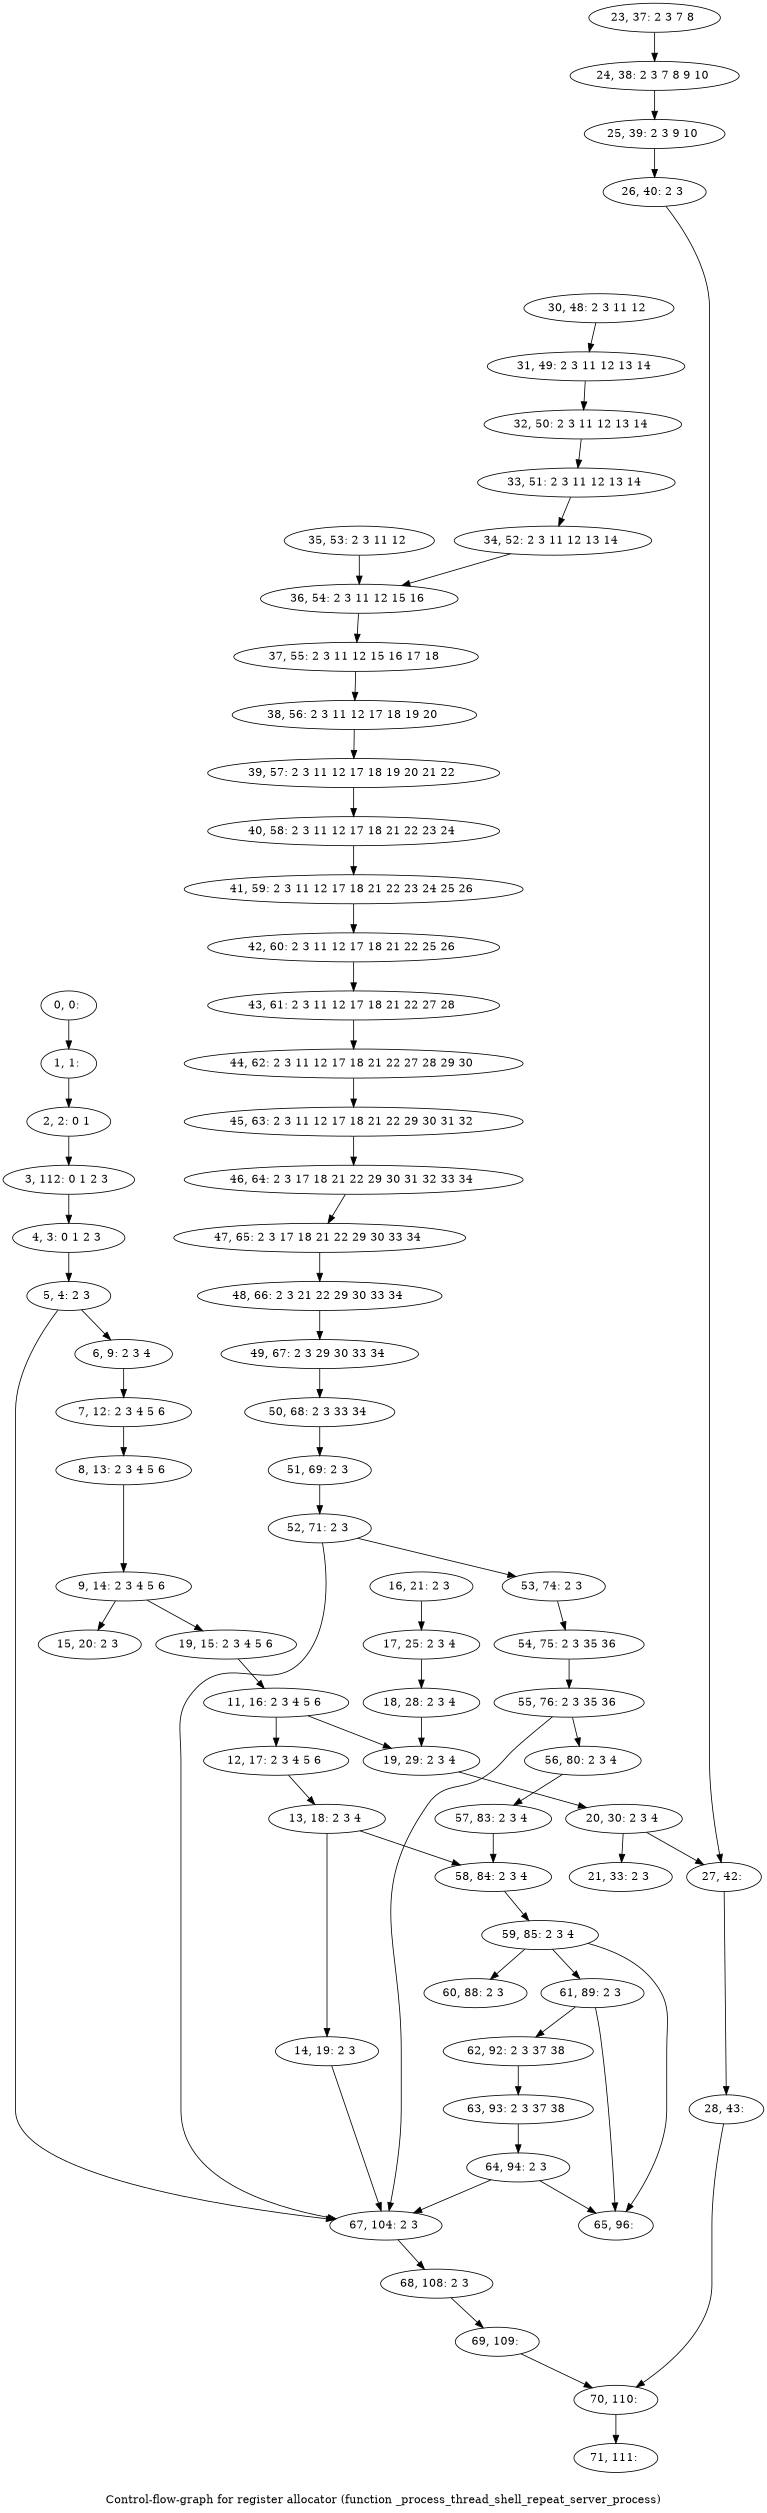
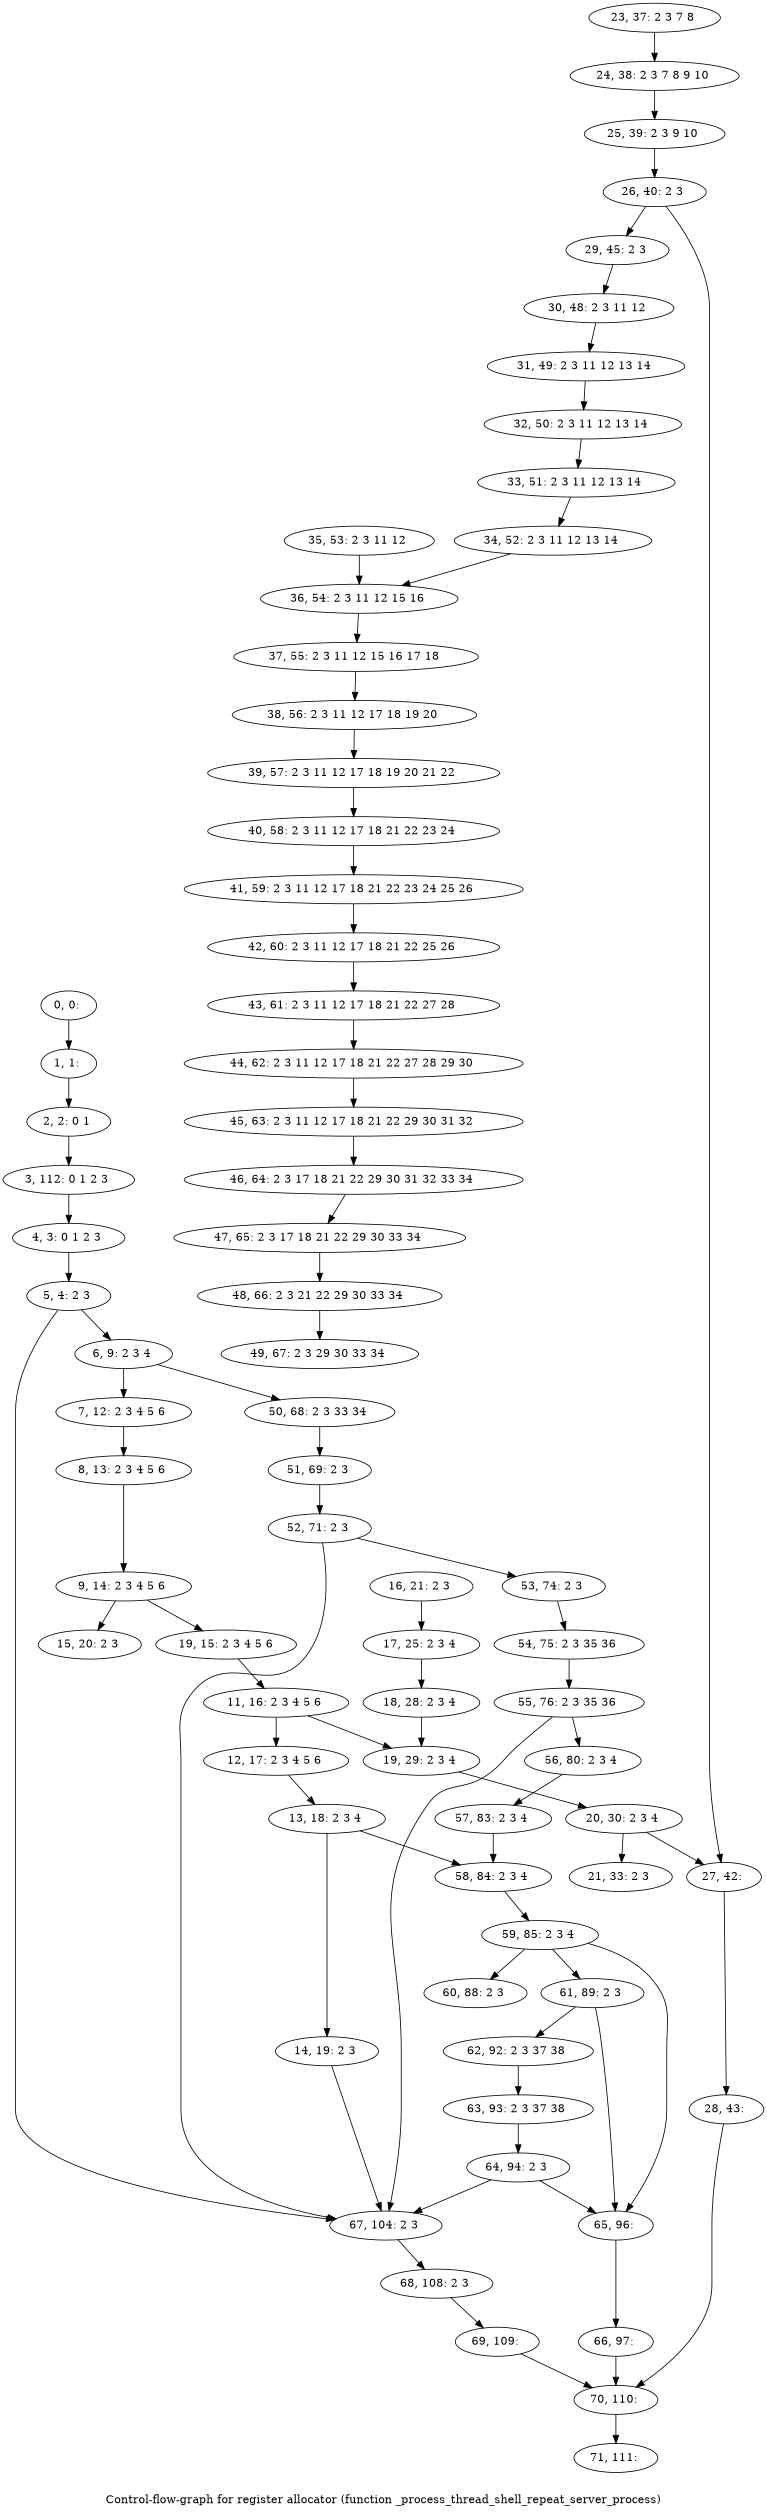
none -> (618, 250)
(320, 1379) -> (215, 1381)
none -> (616, 2342)
